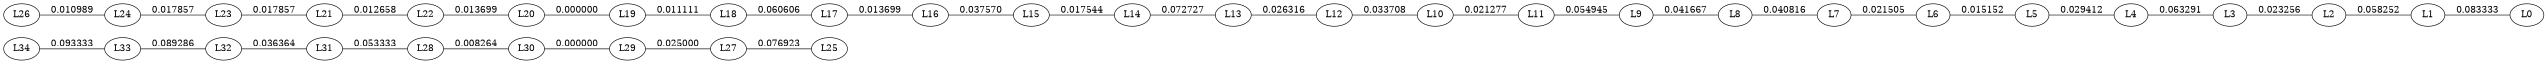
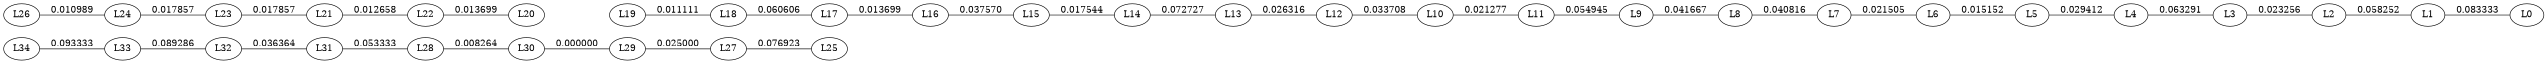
(577, 15) -> none
